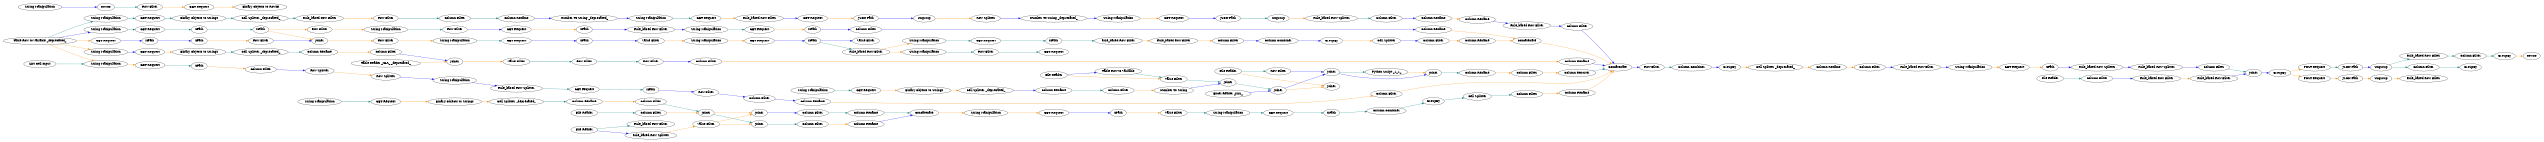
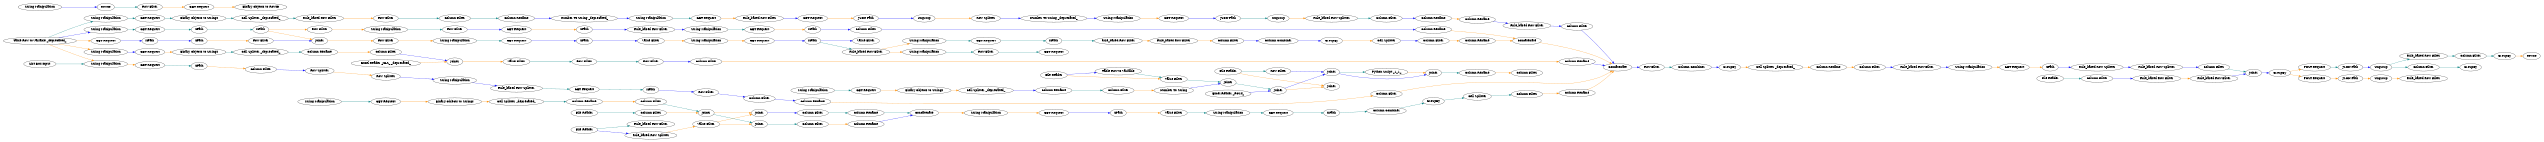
(386, 63) -> (386, 63)
(40, 64) -> (40, 64)
(1577, 73) -> none
(1228, 94) -> (1228, 94)
